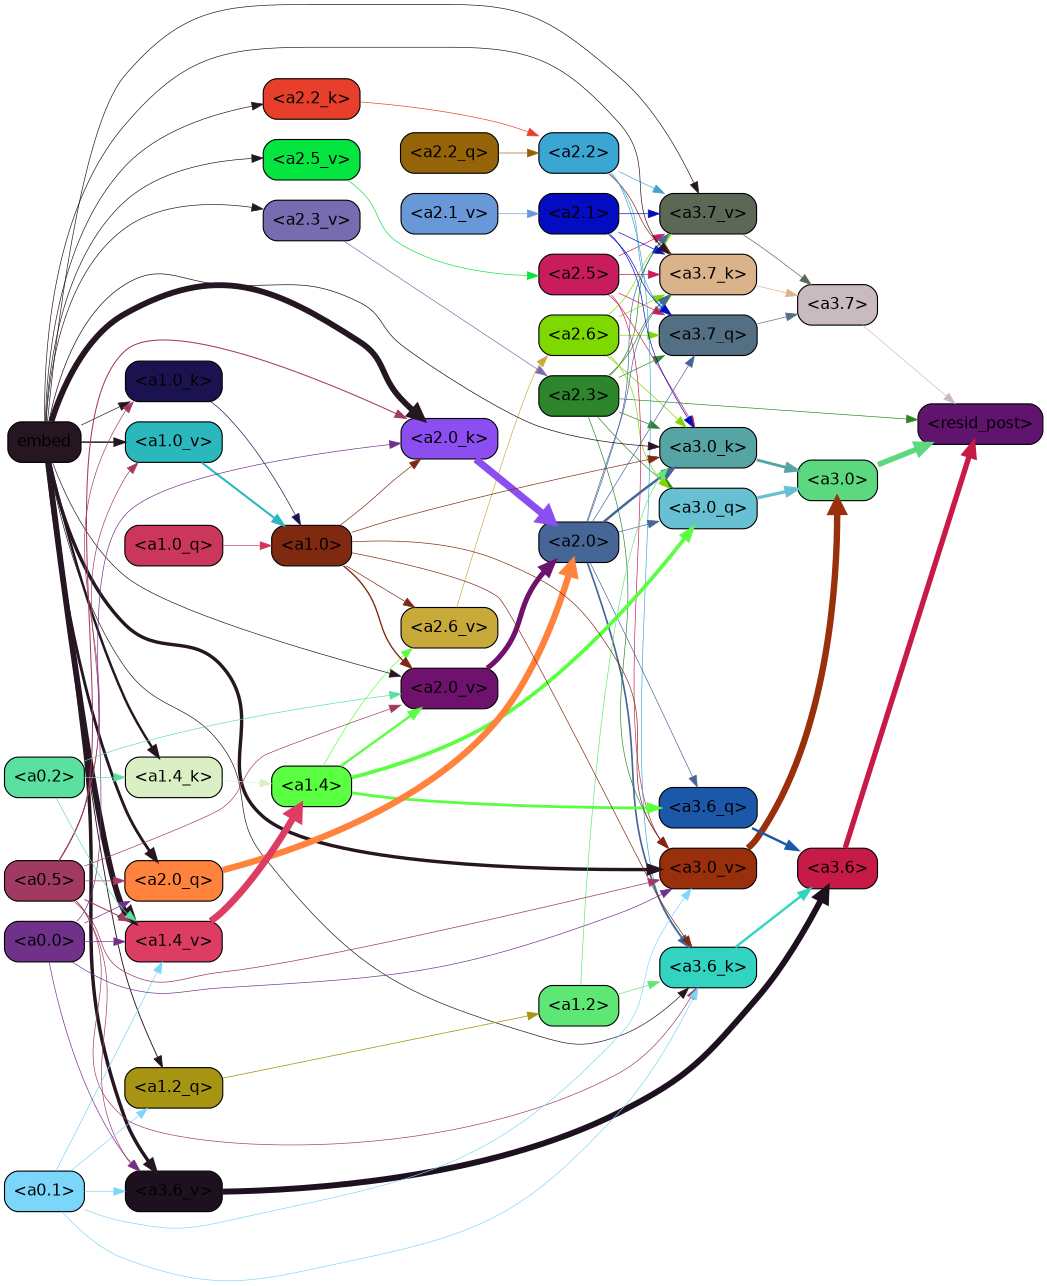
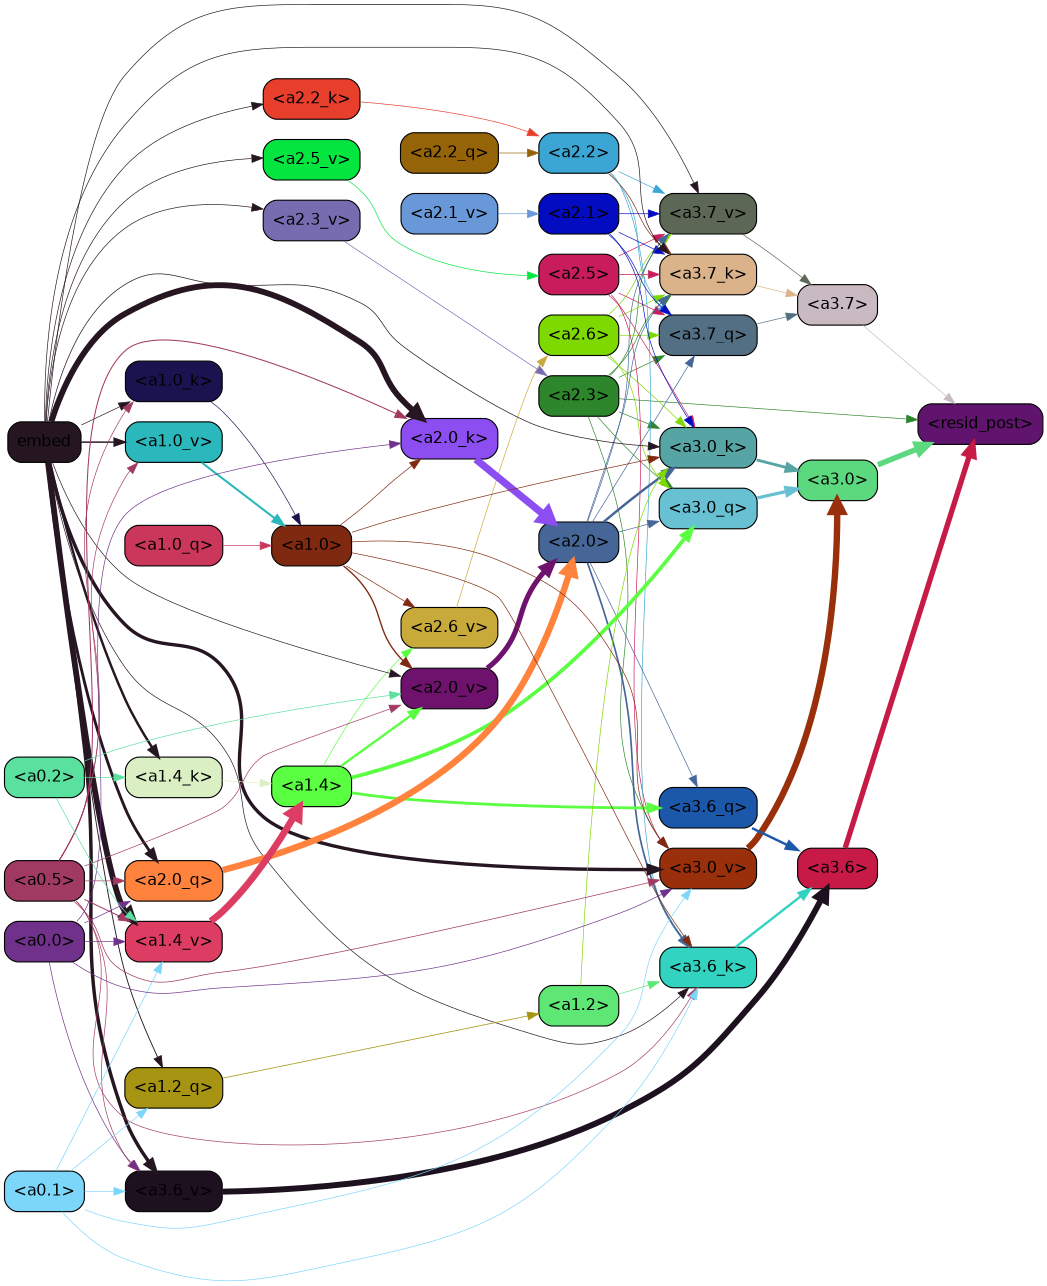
(601, 727) -> (601, 727)
